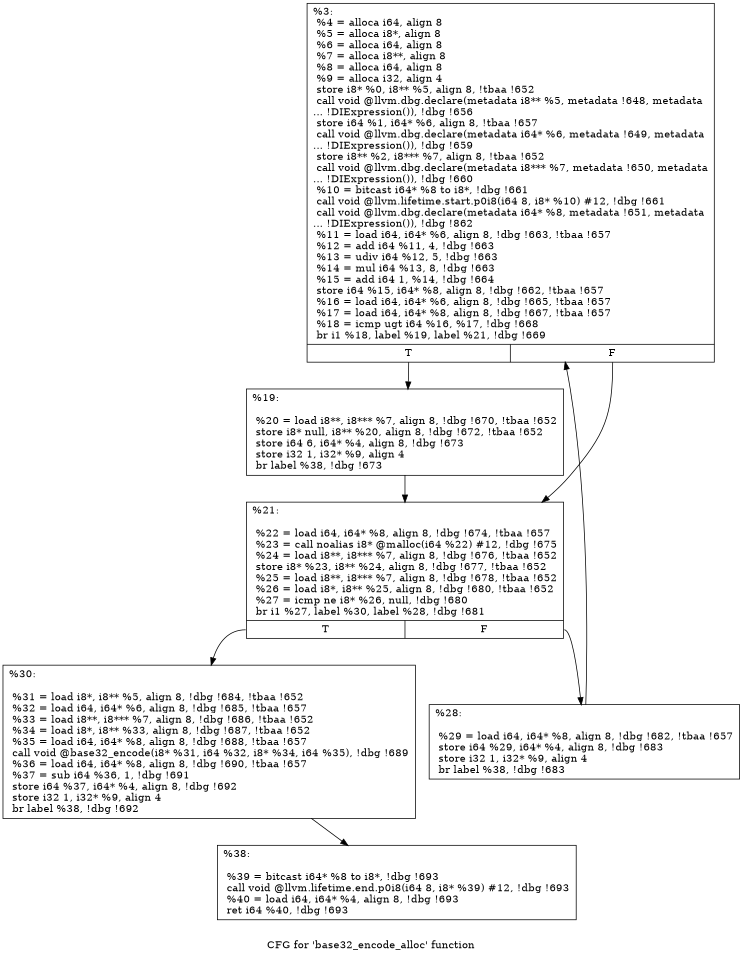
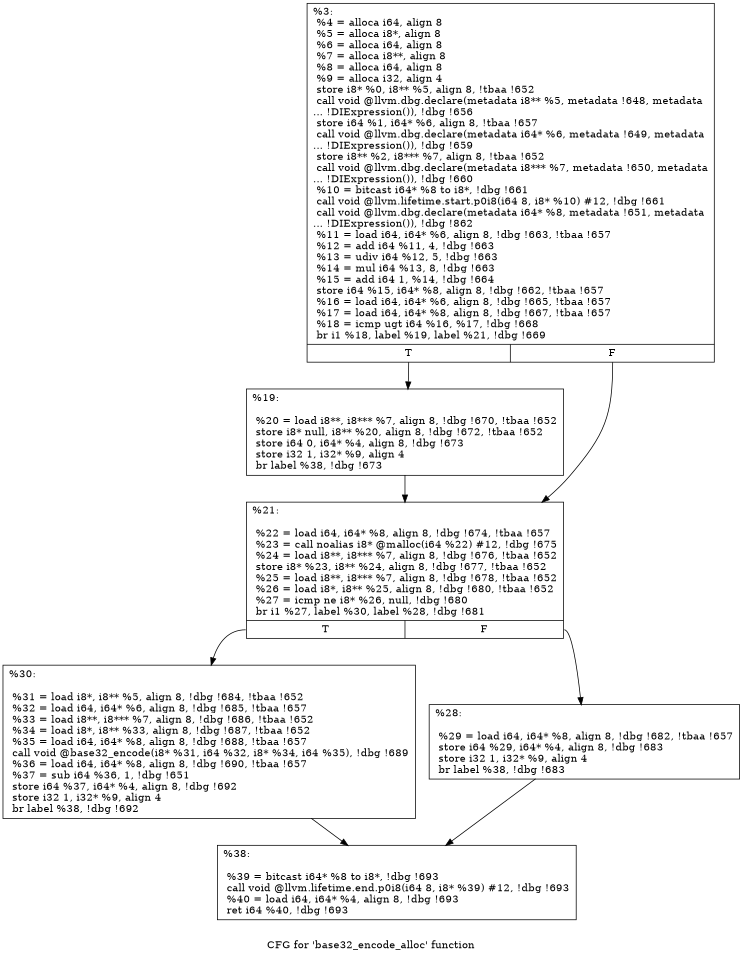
(358, 443) -> (358, 443)
(584, 537) -> (494, 810)
(100, 775) -> (100, 775)
